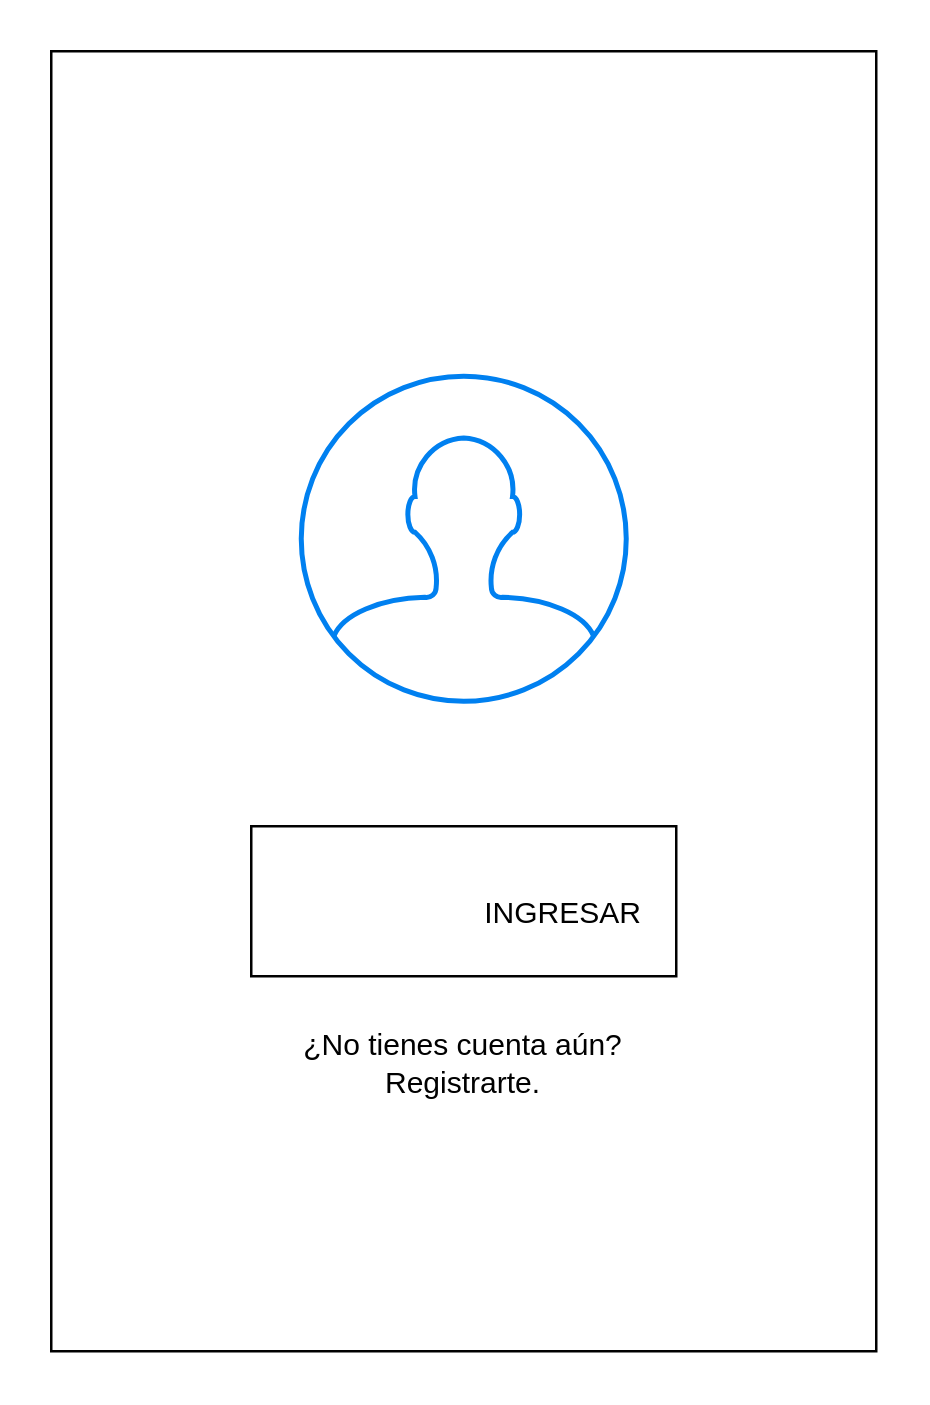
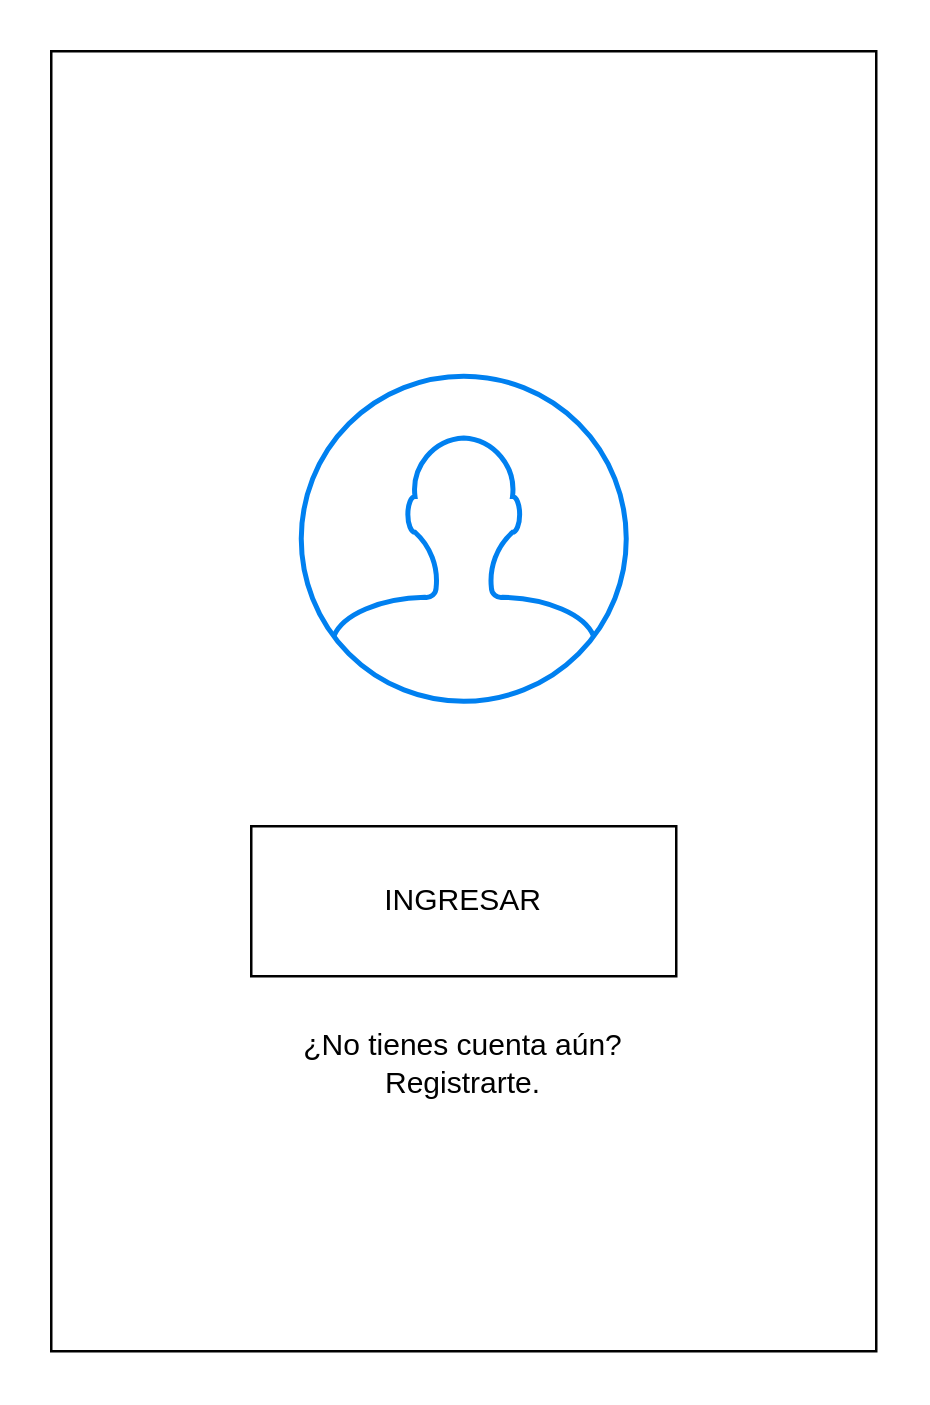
(564, 914) -> (464, 901)
